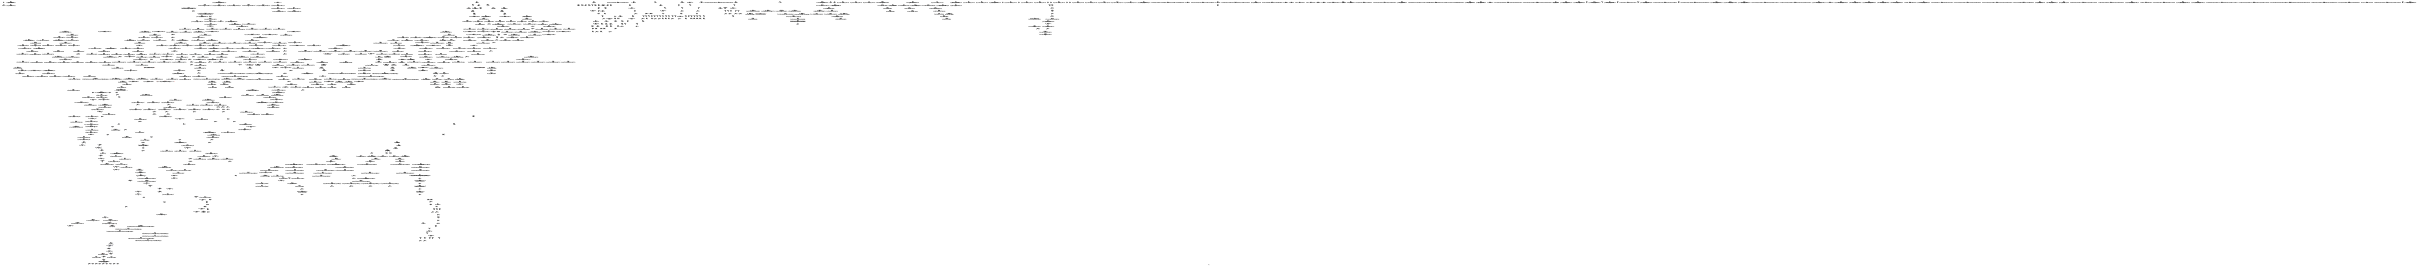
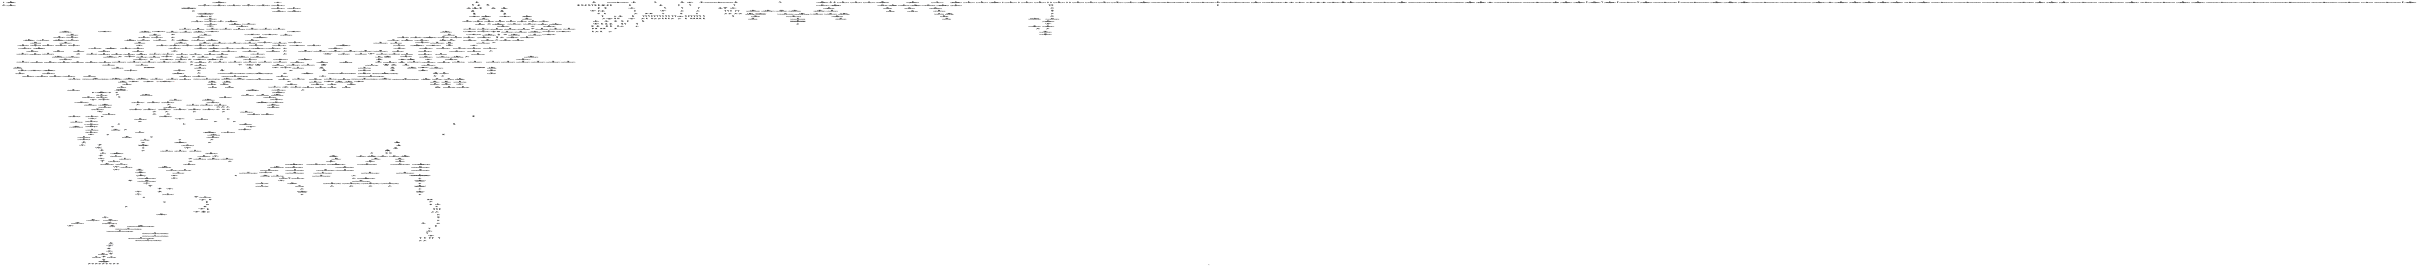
none -> (755, 16)
